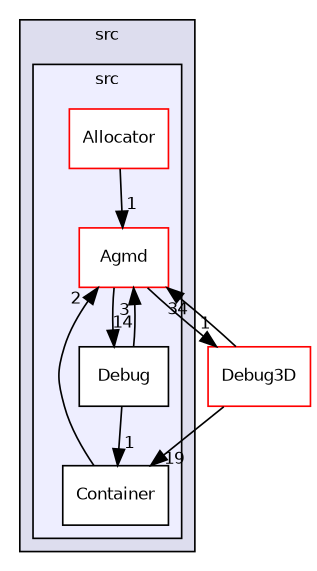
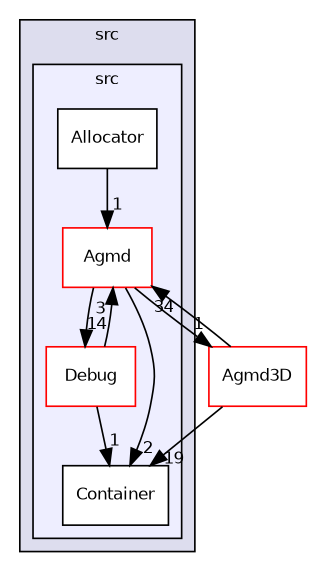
(119, 139) -> (107, 139)
(124, 377) -> (91, 377)
(259, 377) -> (258, 377)
(59, 384) -> (154, 368)
